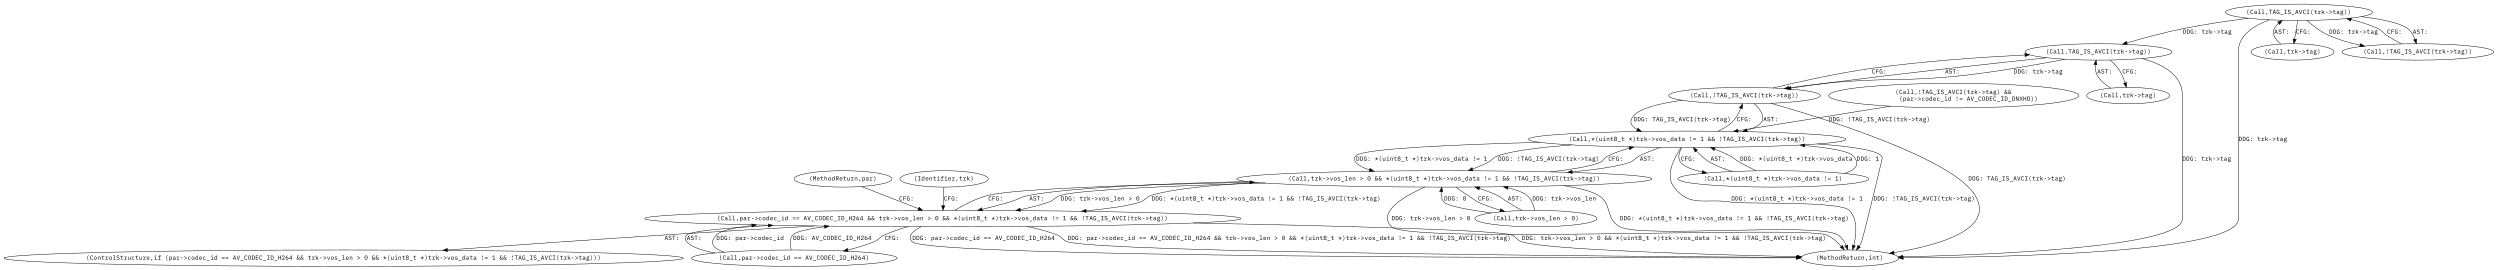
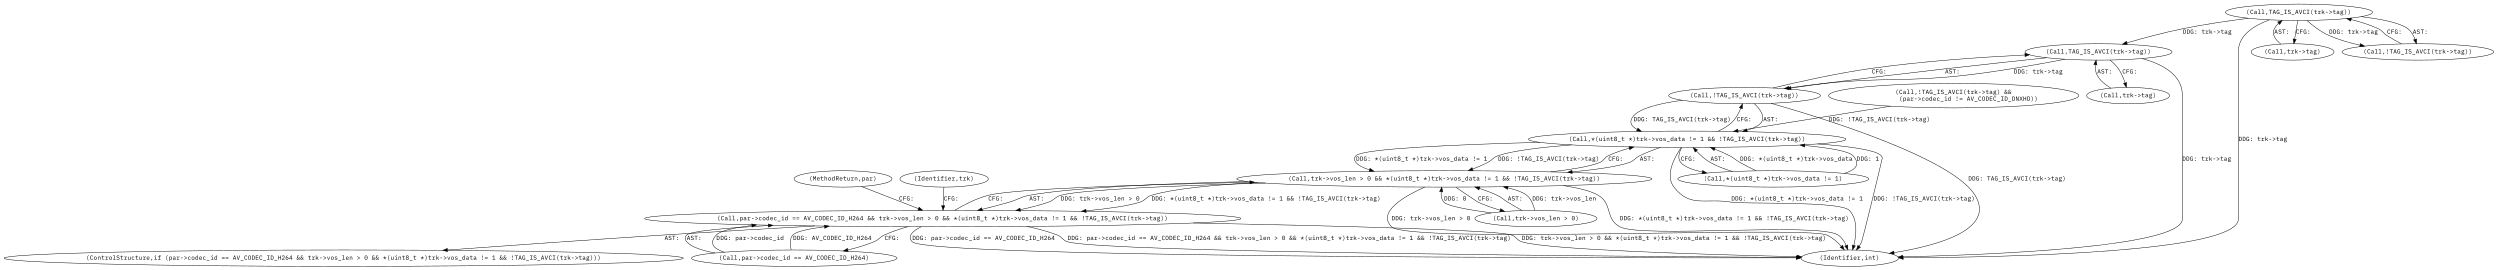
(1850, 258) -> (1850, 258)
